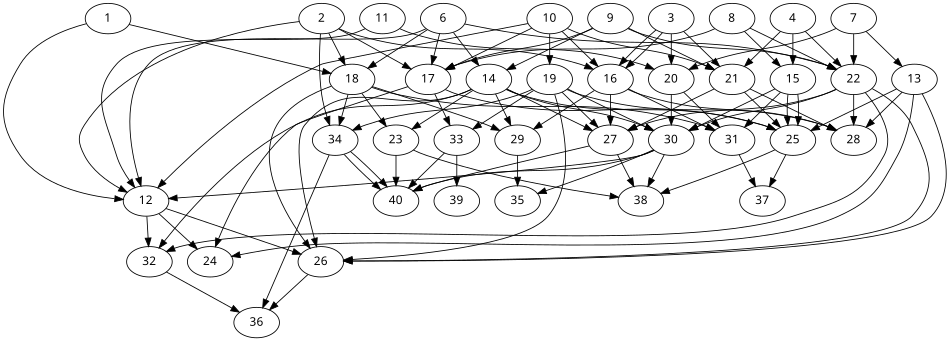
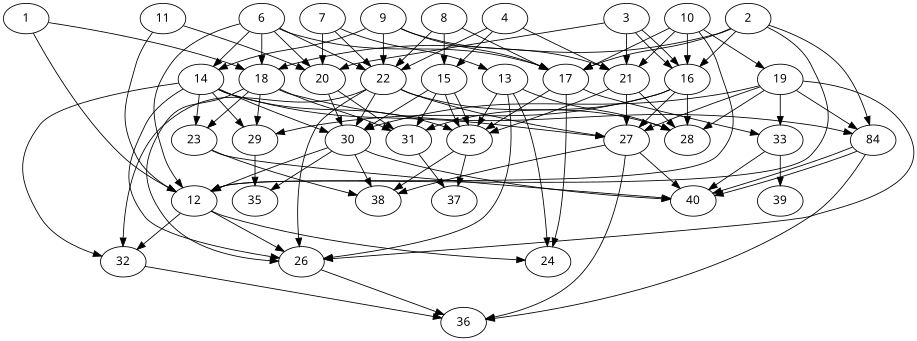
none -> (288, 44)
(335, 140) -> (873, 140)
none -> (590, 262)
